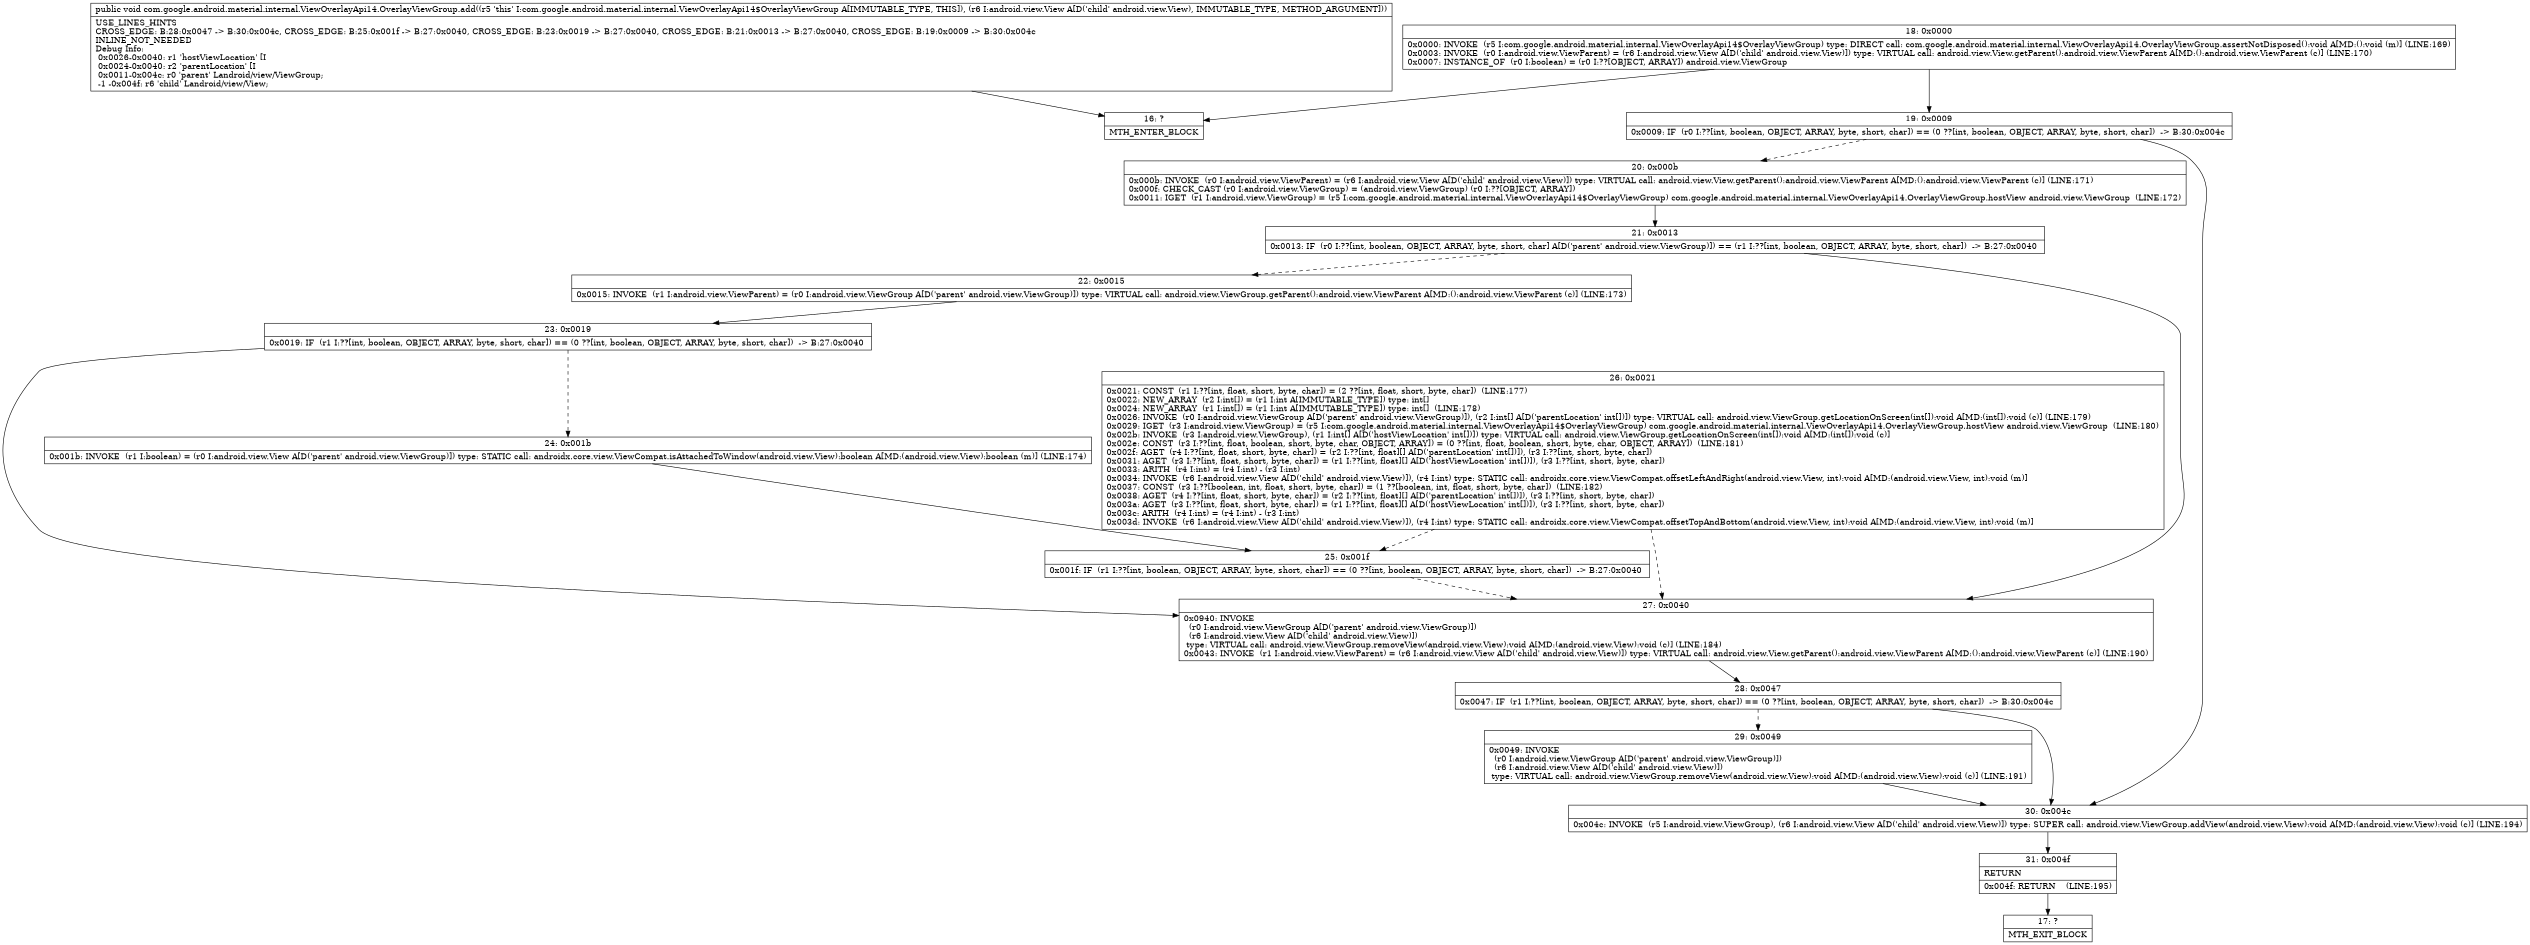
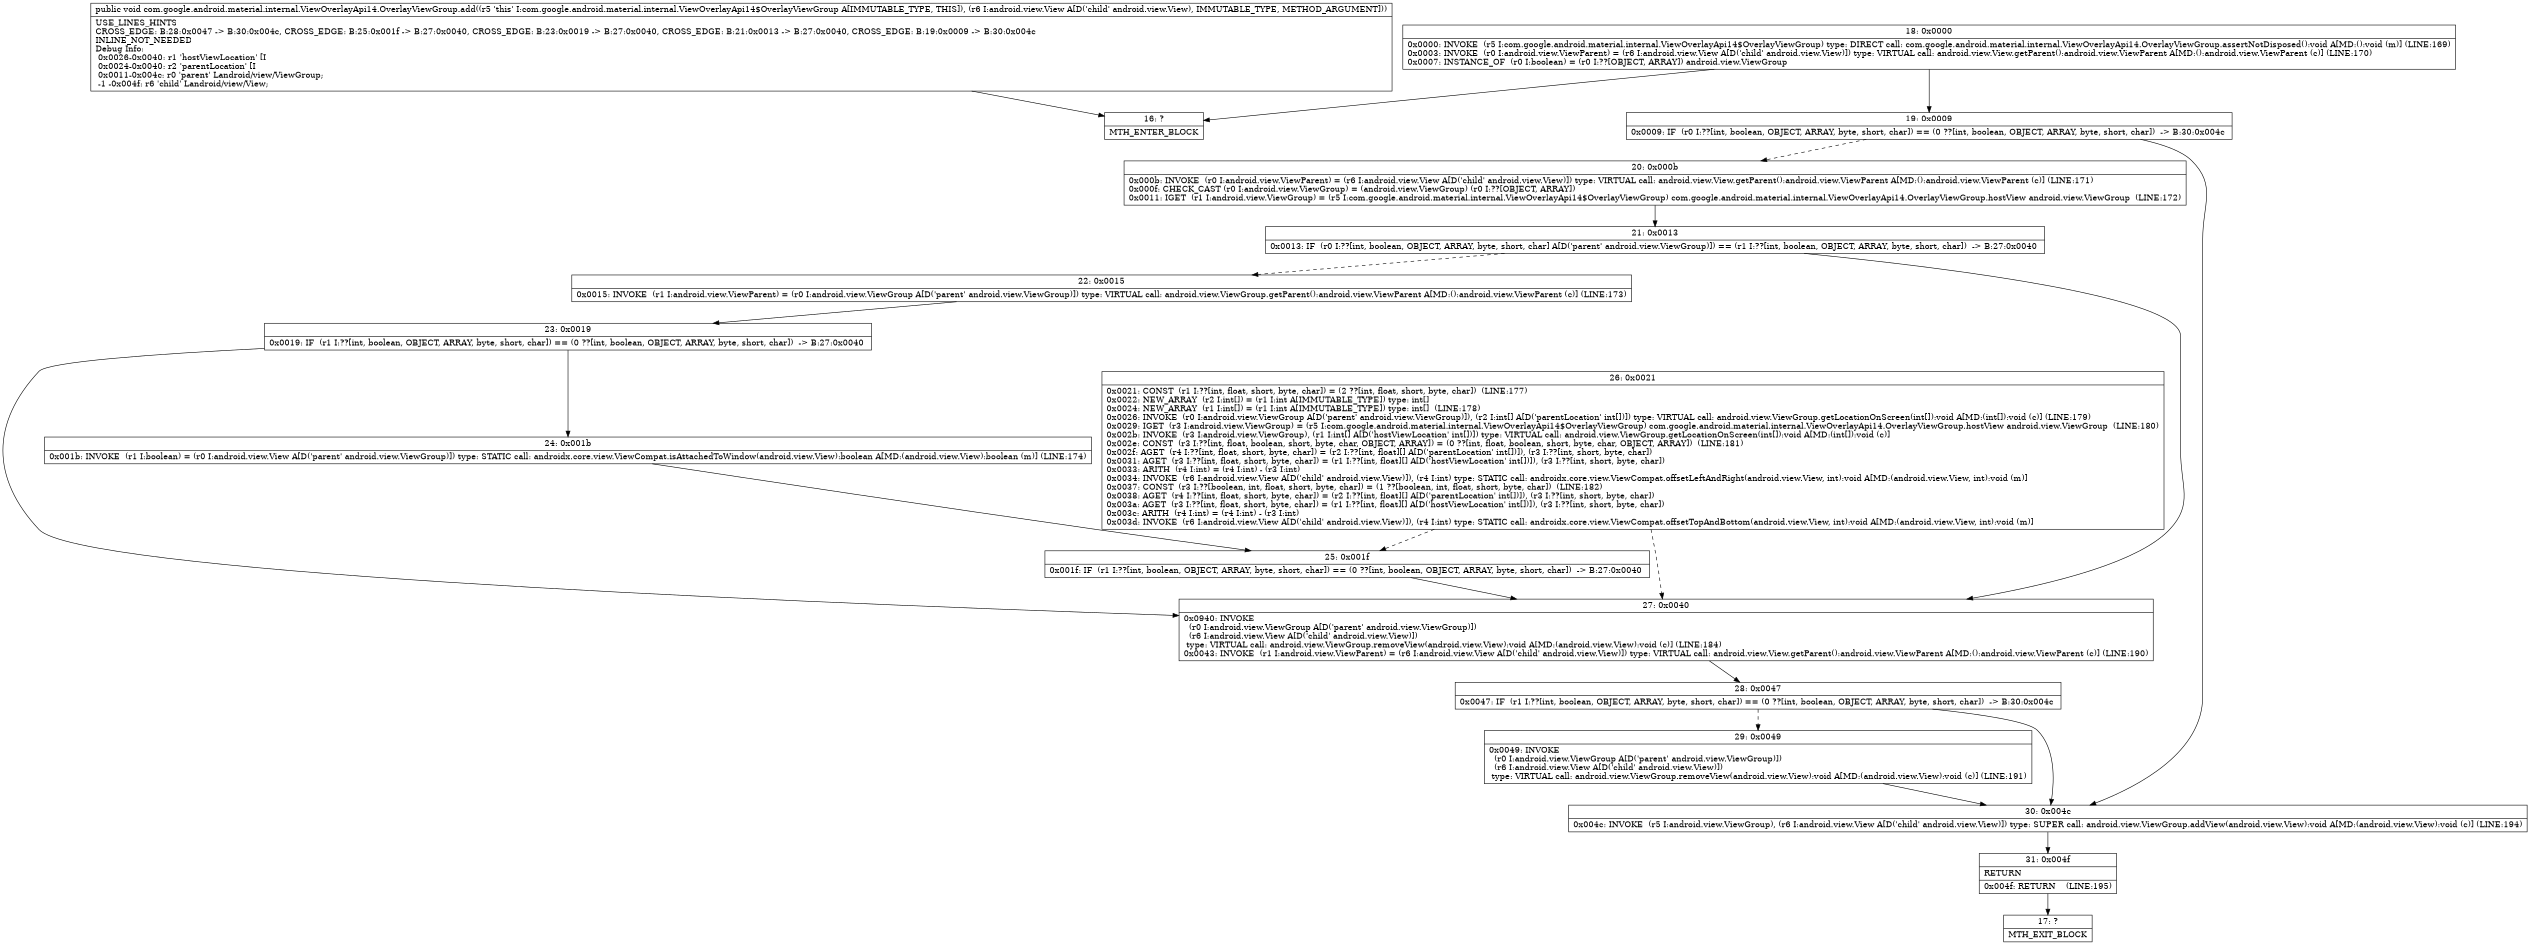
(568, 391) -> (568, 391)
(1461, 588) -> (1461, 588)
